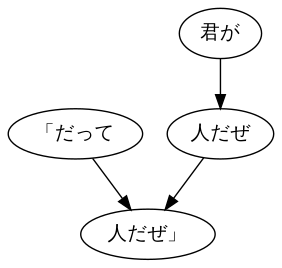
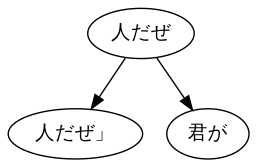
(220, 77) -> (170, 78)
(75, 134) -> none
